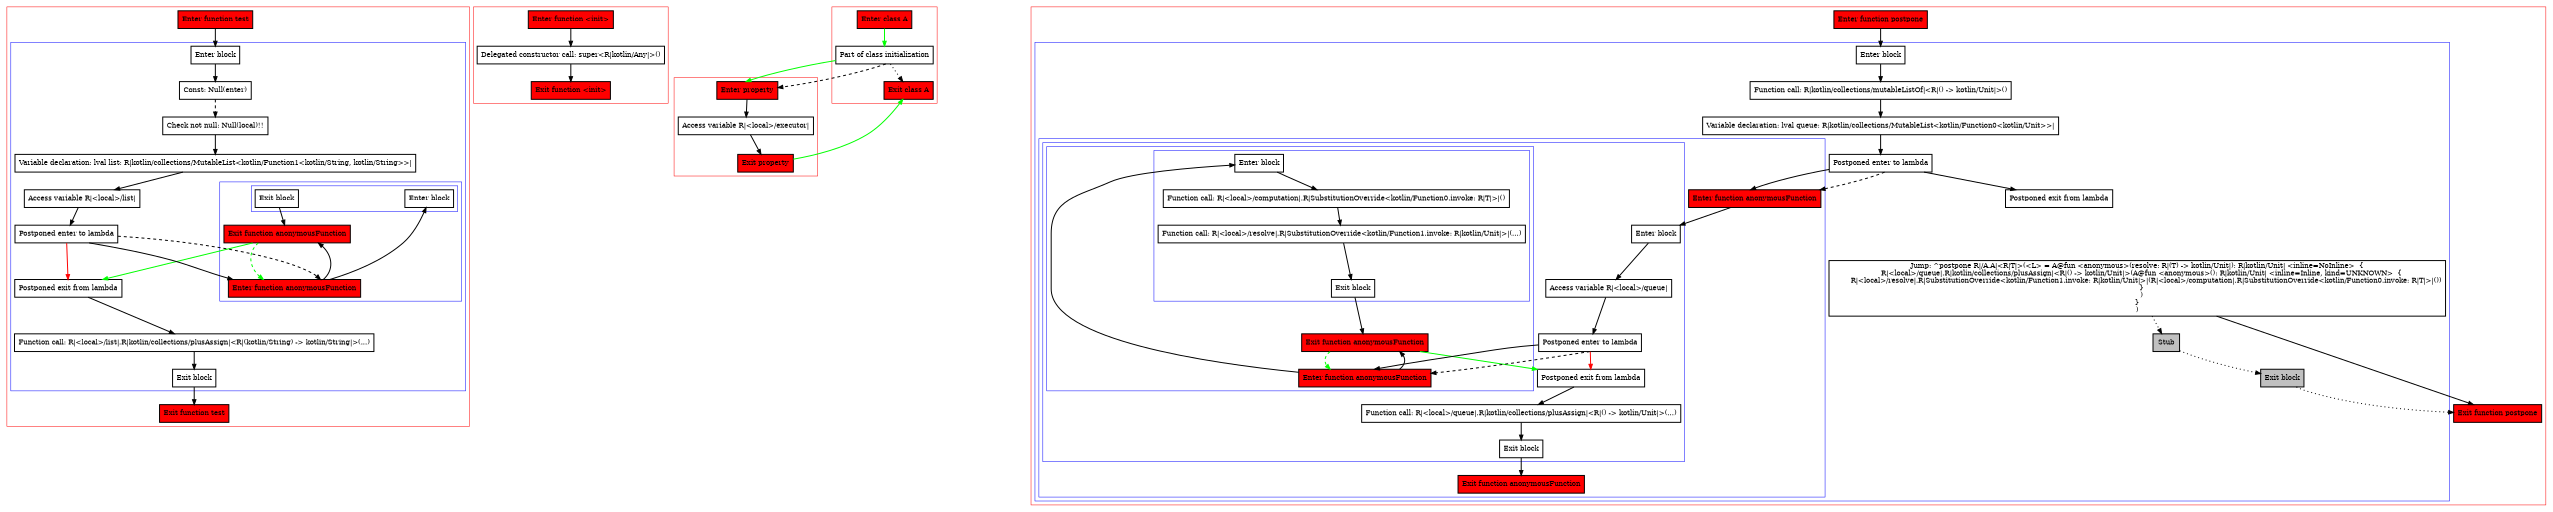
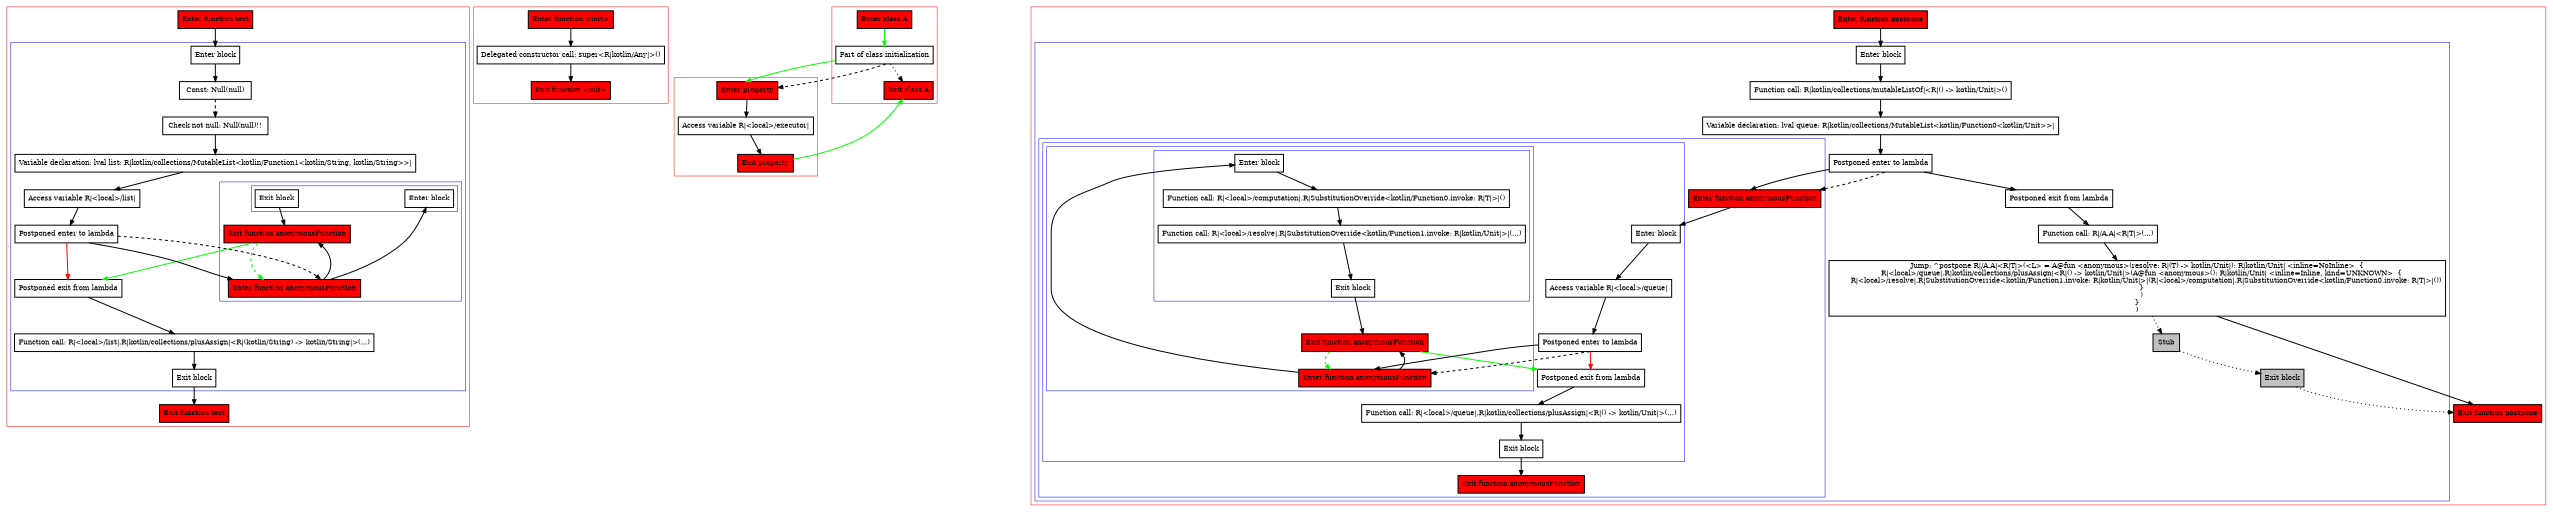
(215, 90) -> (215, 90)
(215, 126) -> (215, 126)
none -> (2098, 234)
